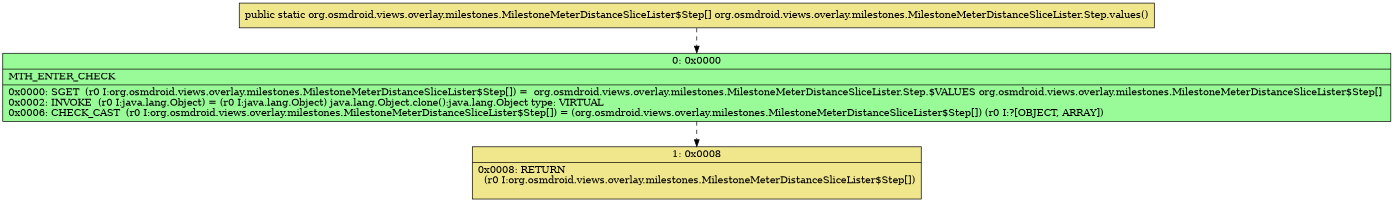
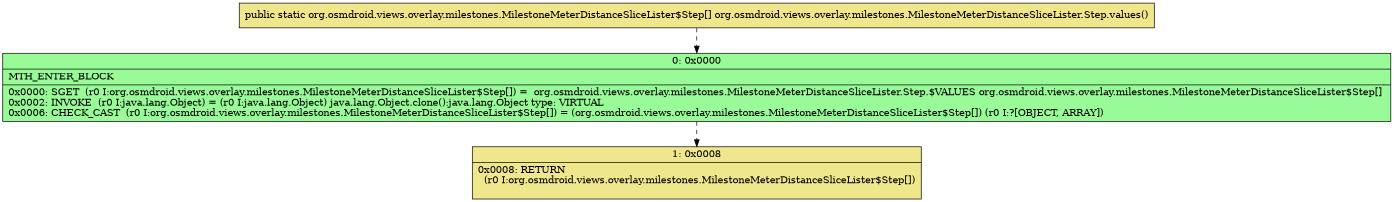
(62, 77) -> (61, 77)
